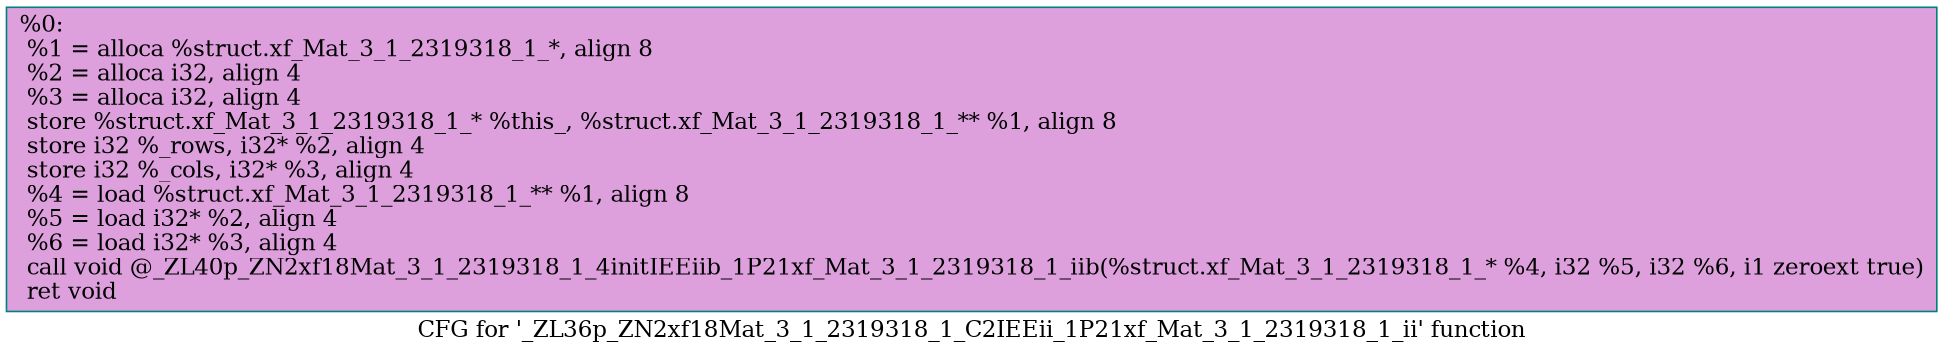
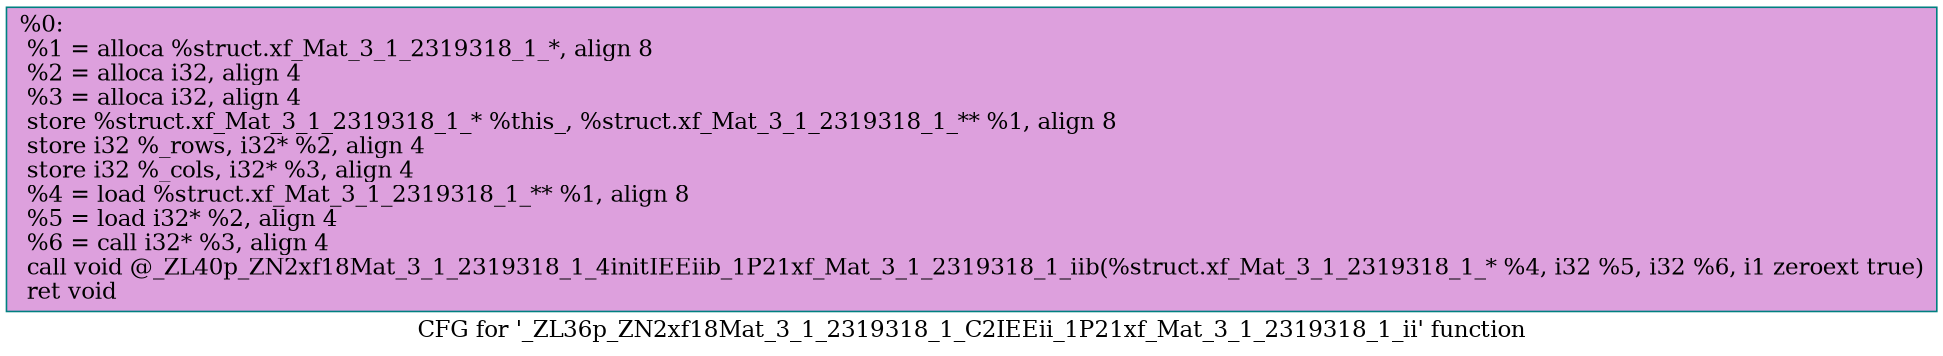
(179, 244) -> (175, 244)
